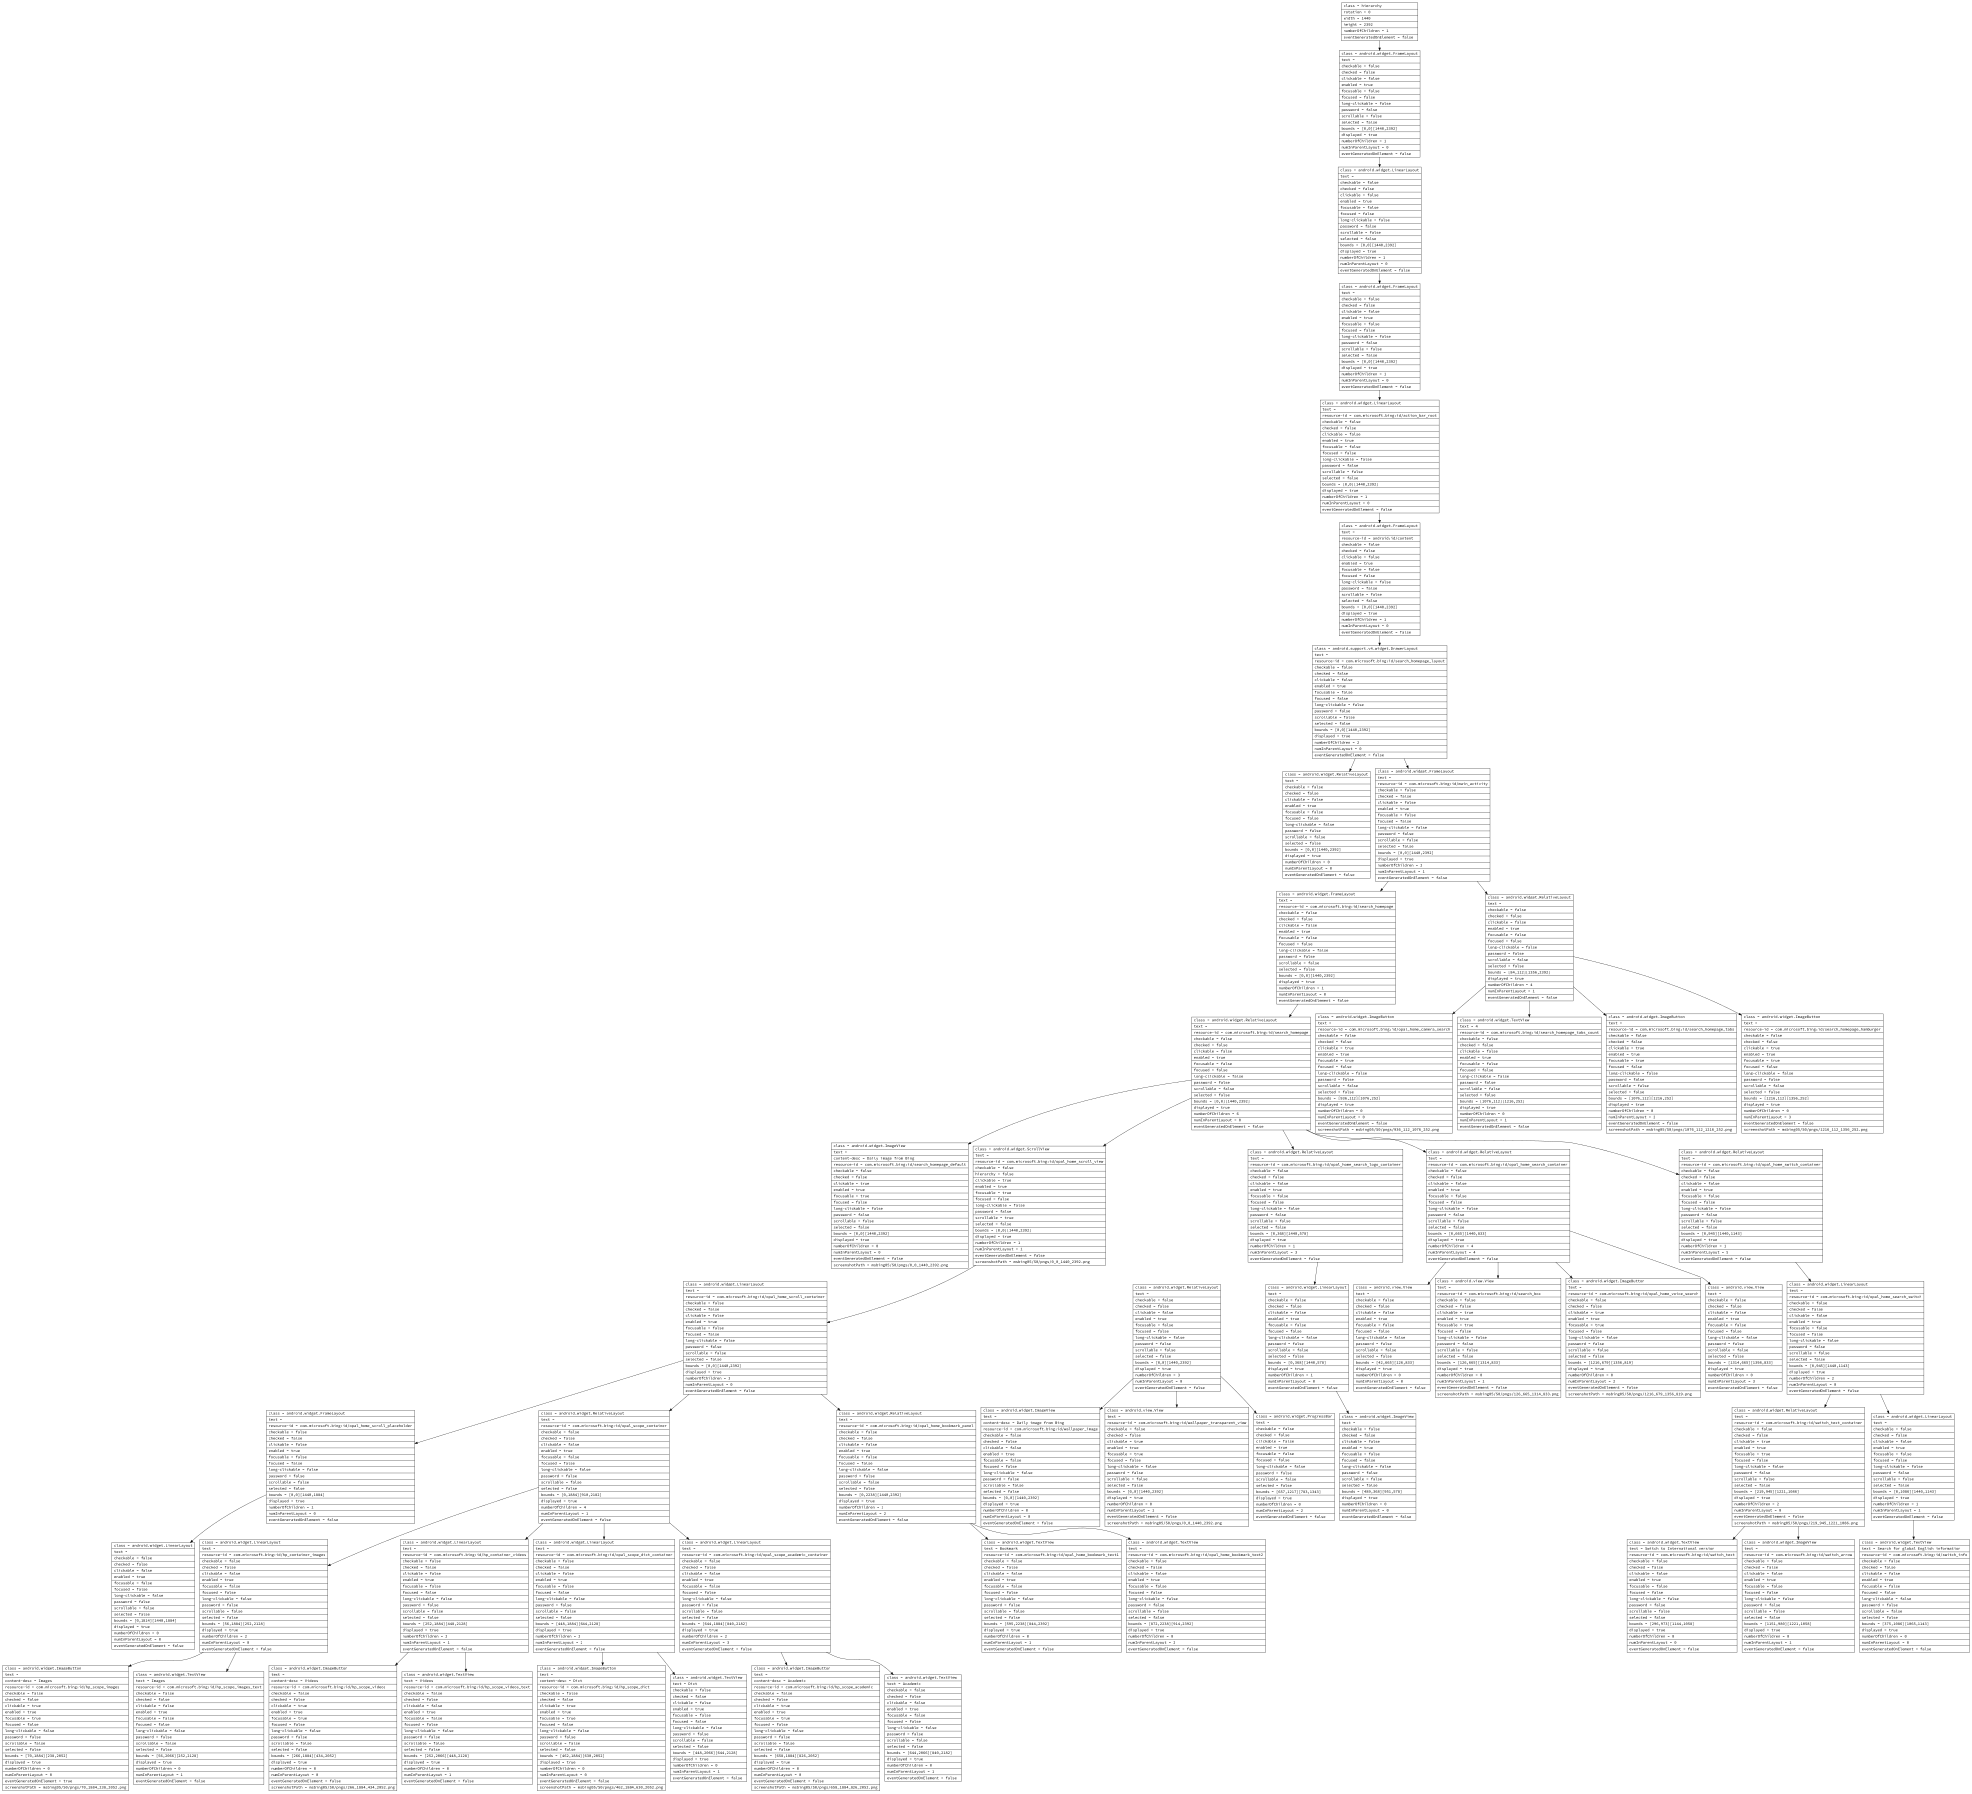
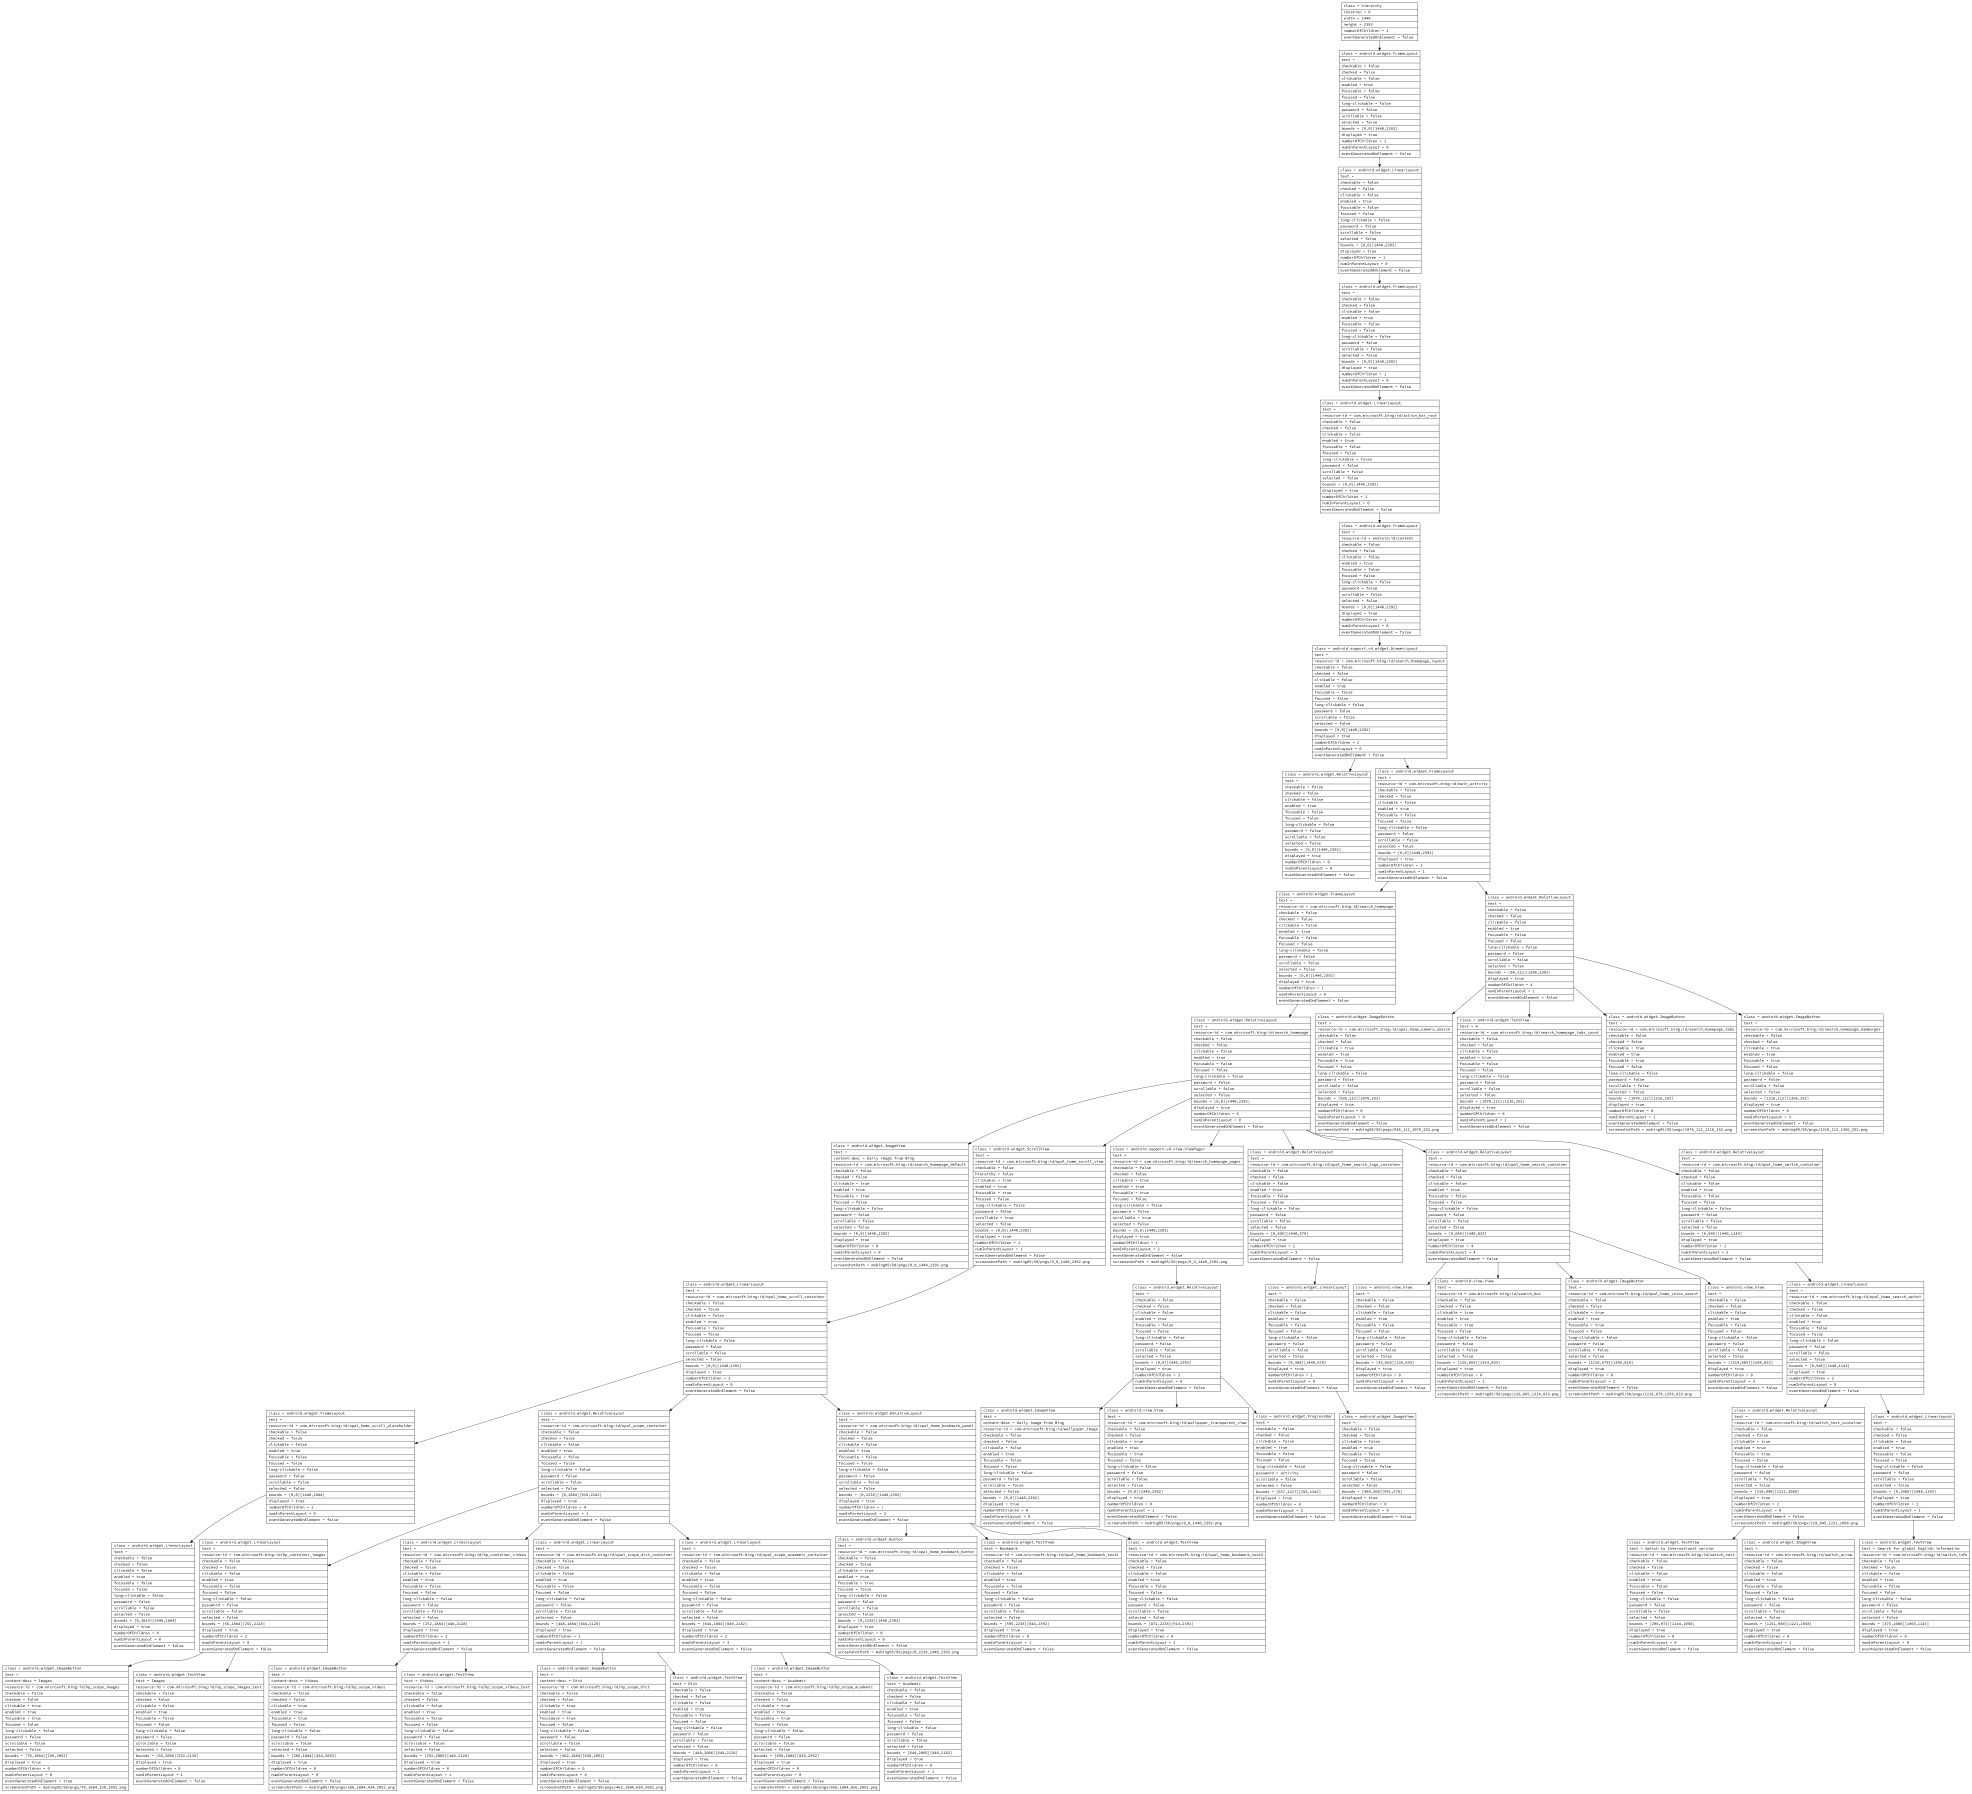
none -> (1177, 1206)
(1274, 1473) -> (1277, 1473)
none -> (906, 1596)
